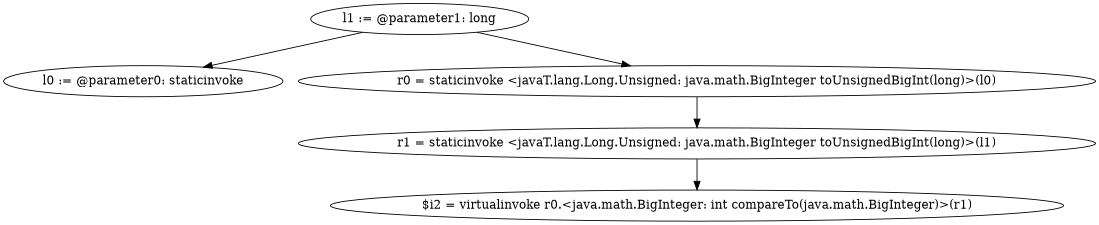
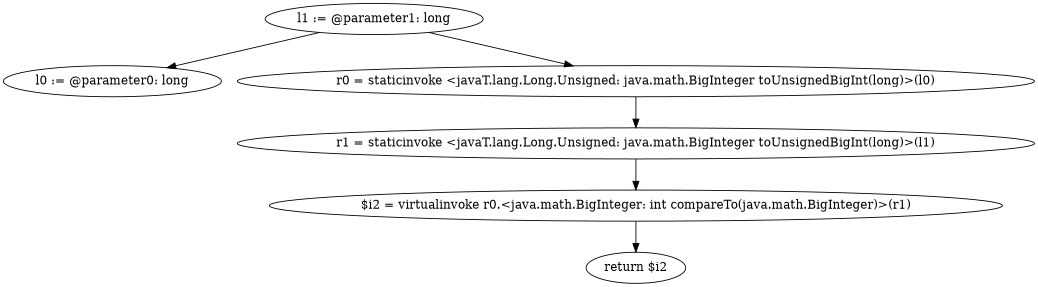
(143, 81) -> (112, 81)
none -> (636, 268)
